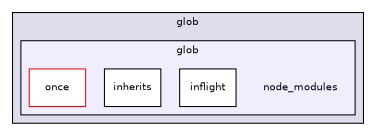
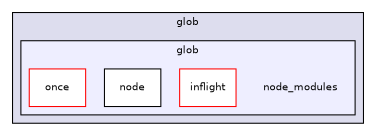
(133, 88) -> (133, 88)
(208, 88) -> (208, 88)
